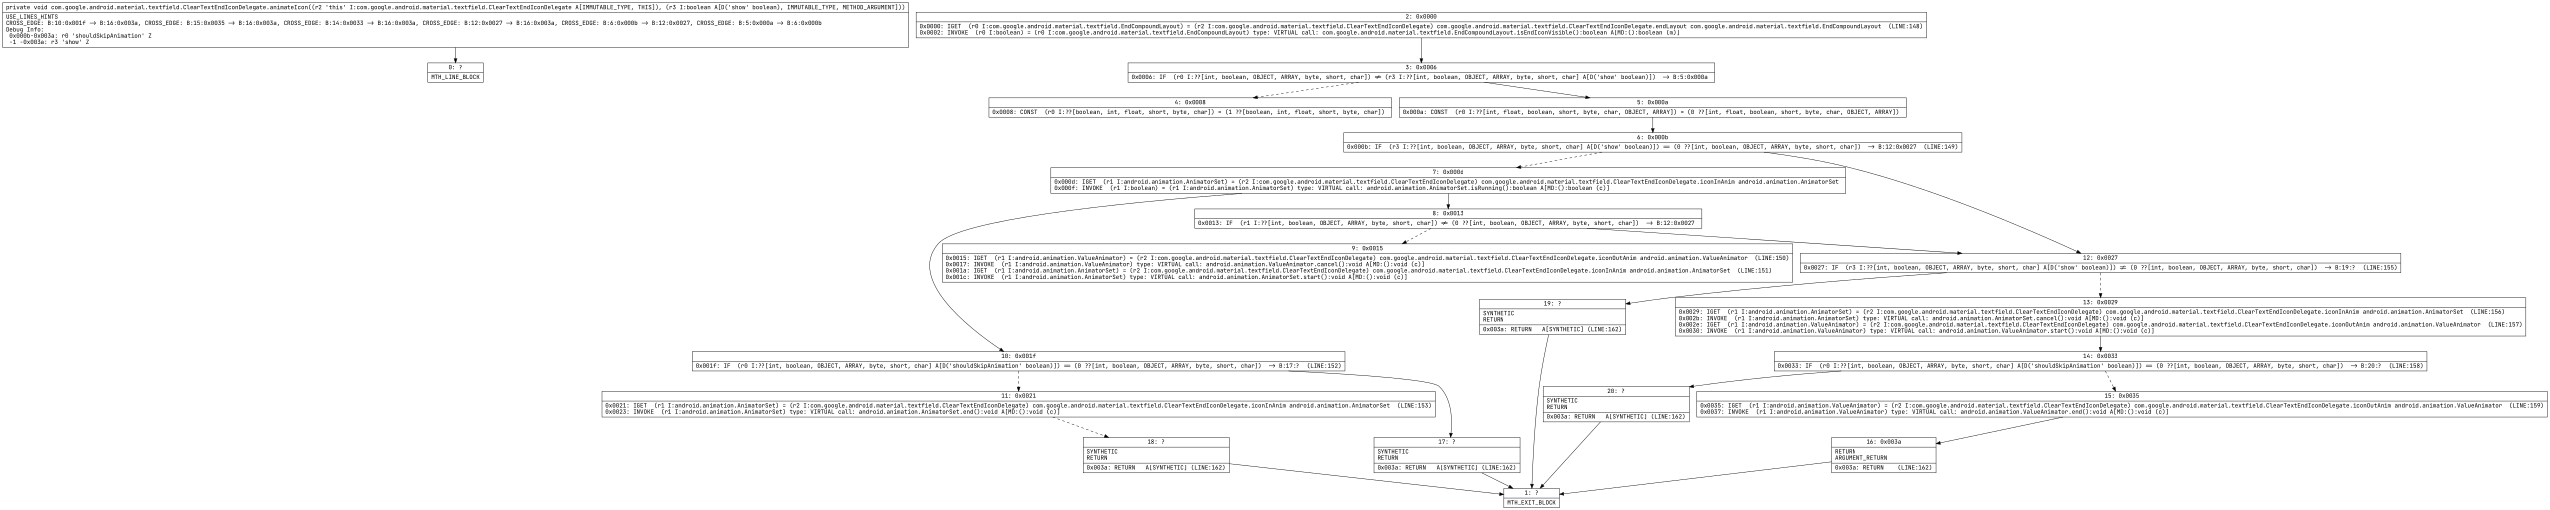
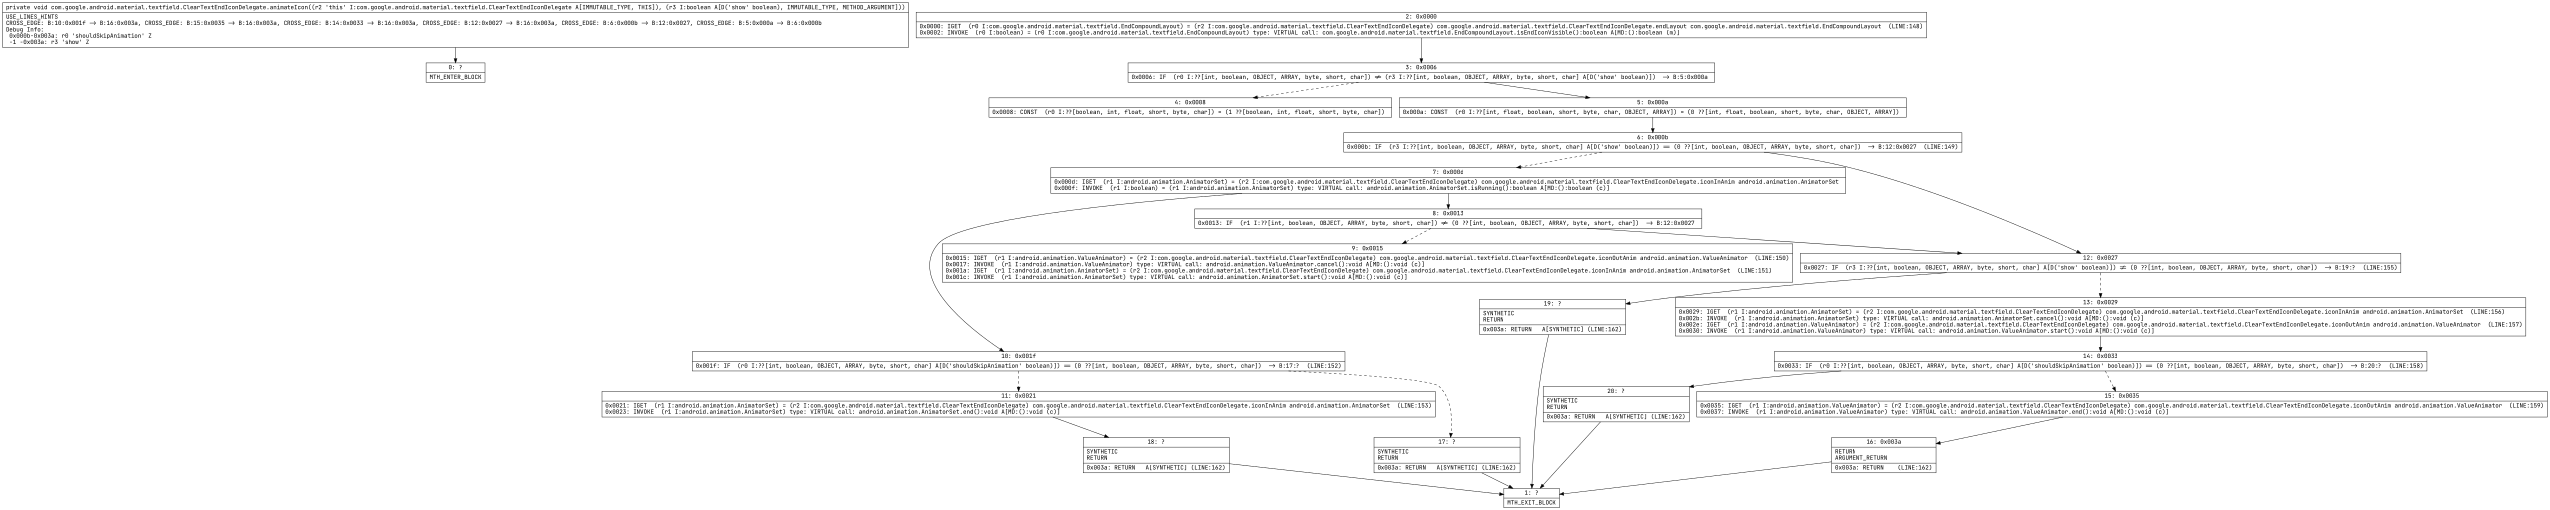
(456, 77) -> (456, 77)
(1389, 378) -> (1389, 378)
(1079, 427) -> (1079, 427)
